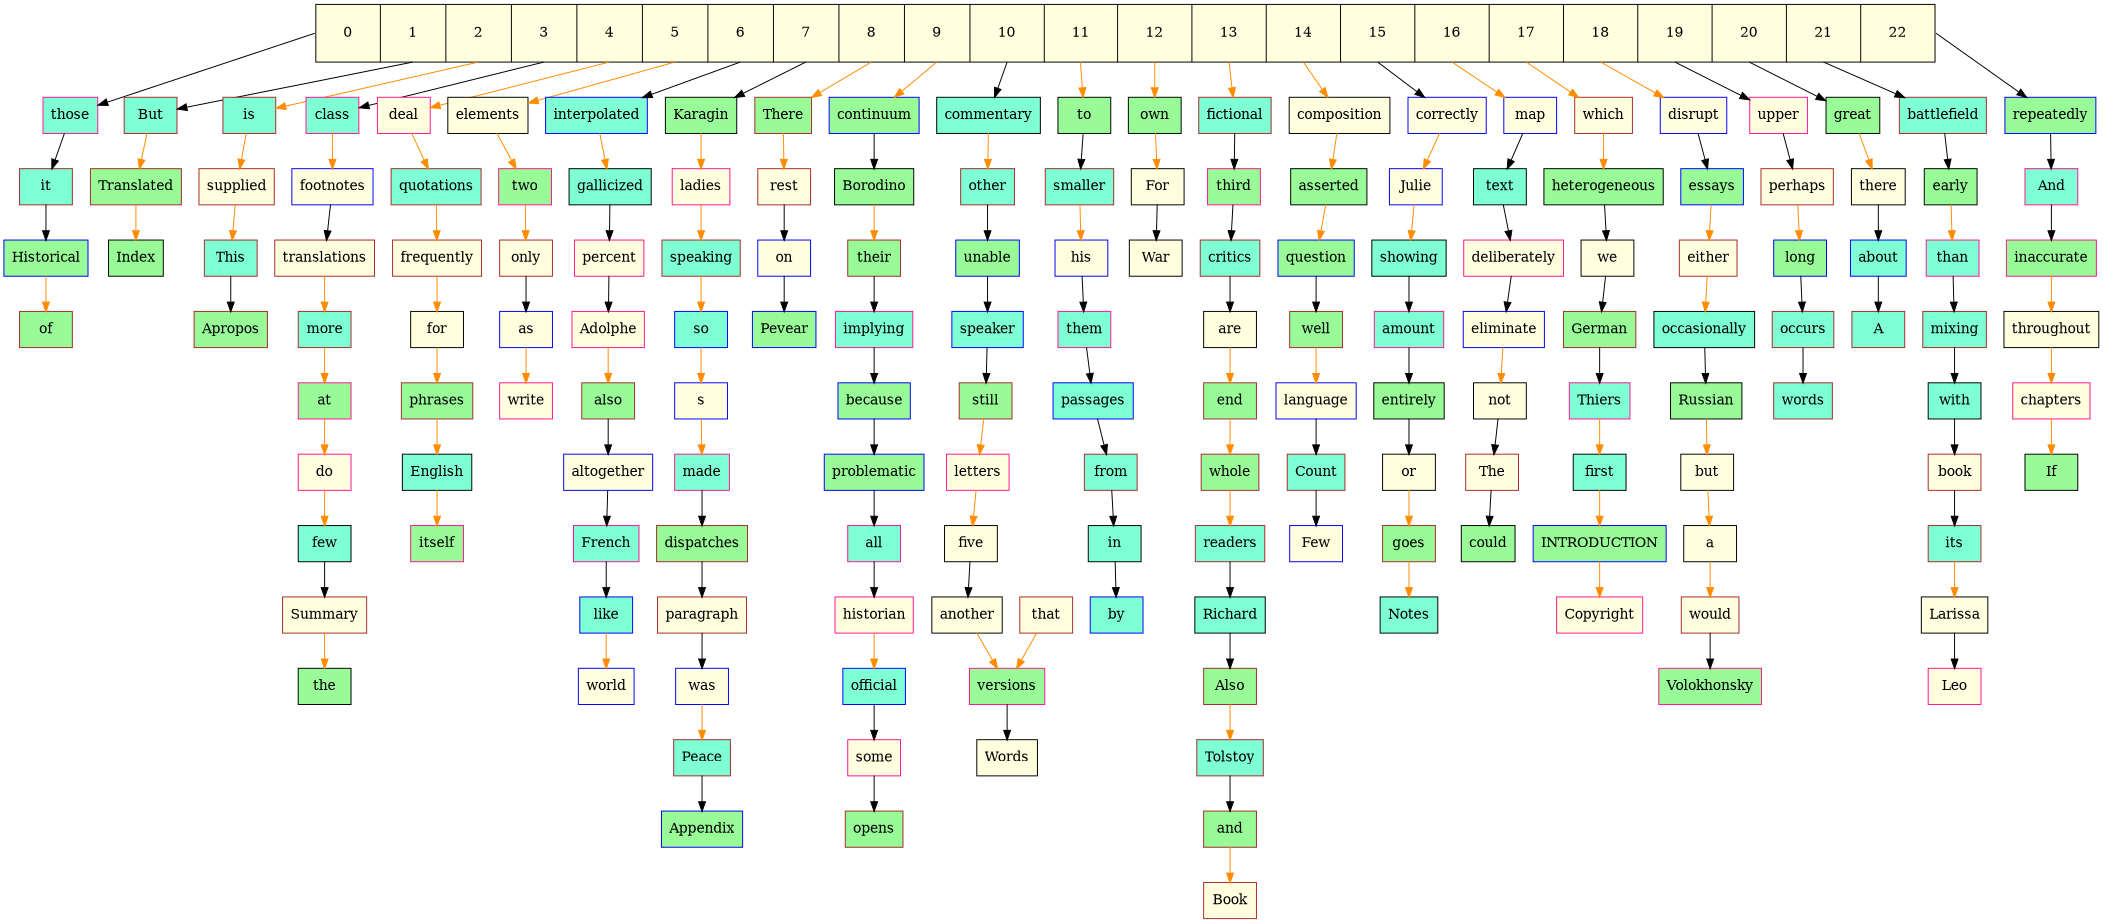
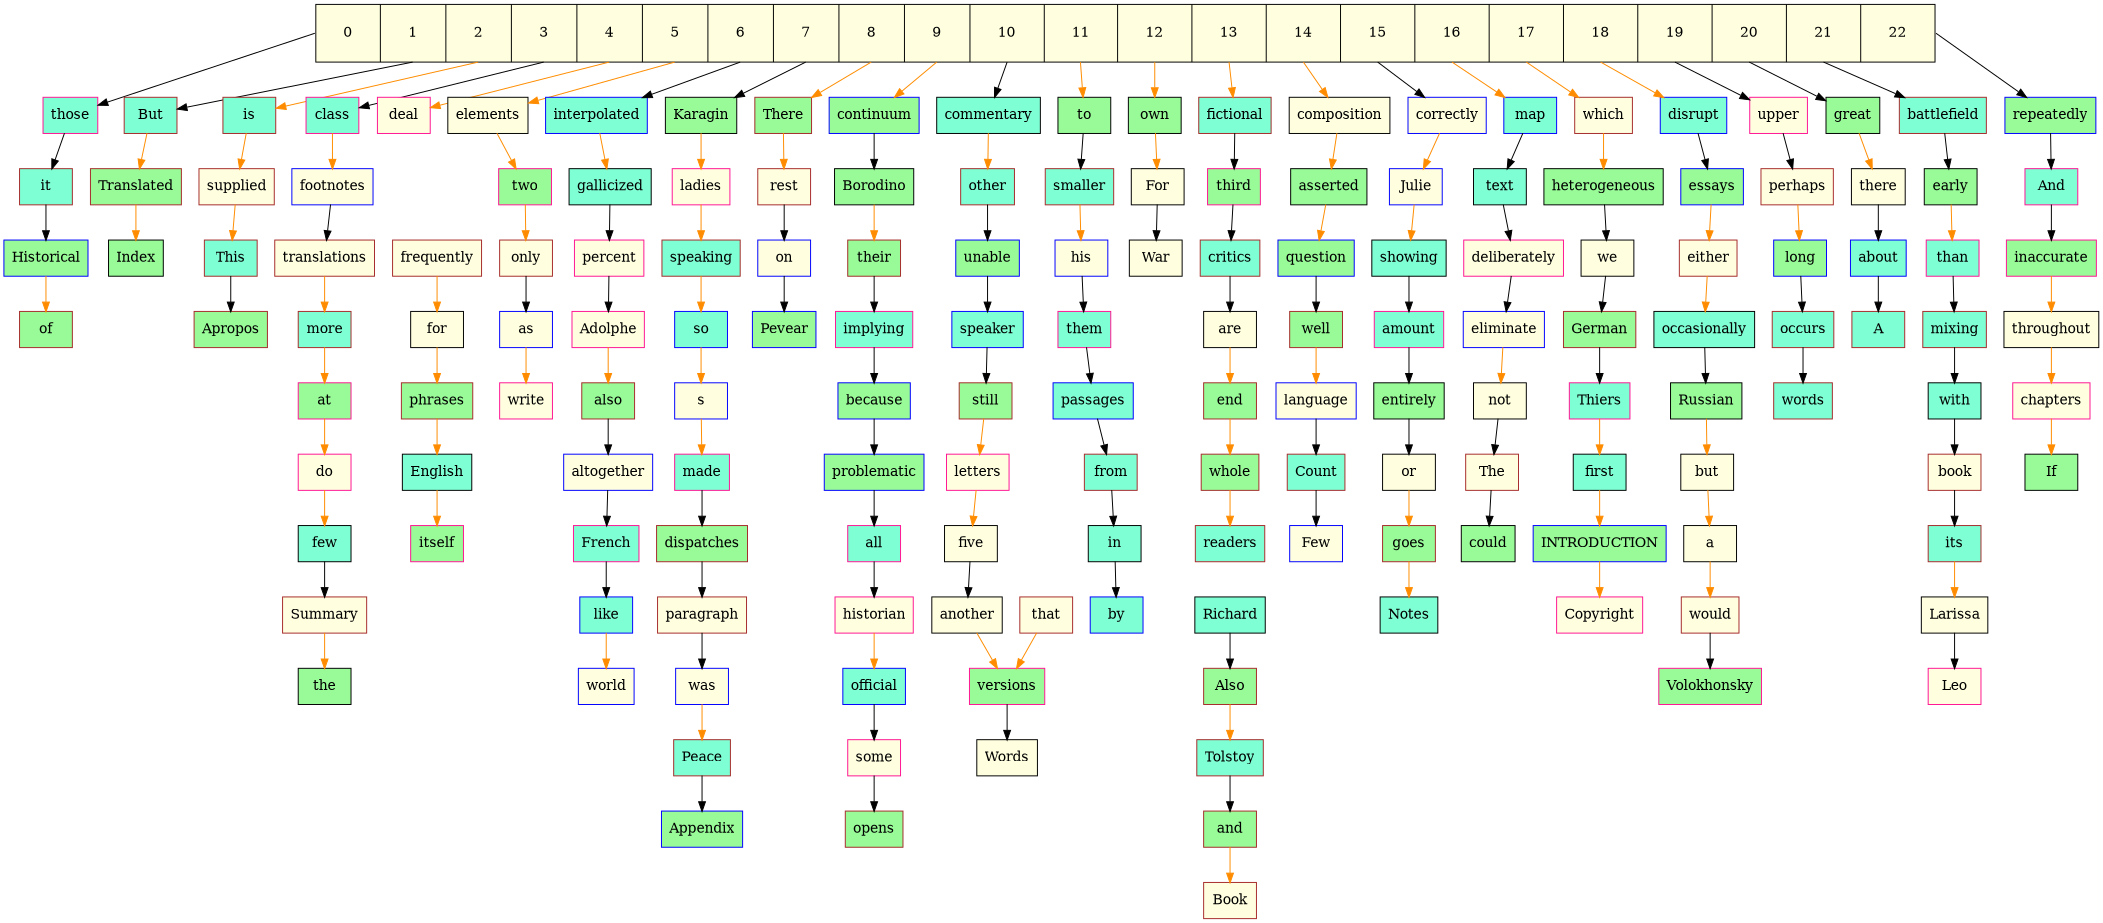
(1530, 115) -> (1530, 115)
(1694, 115) -> (1694, 115)
(436, 187) -> none
(1230, 575) -> none
